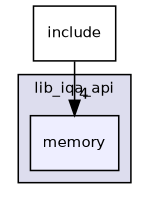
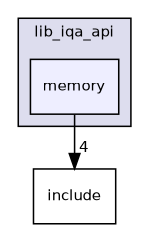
(75, 84) -> (75, 136)
